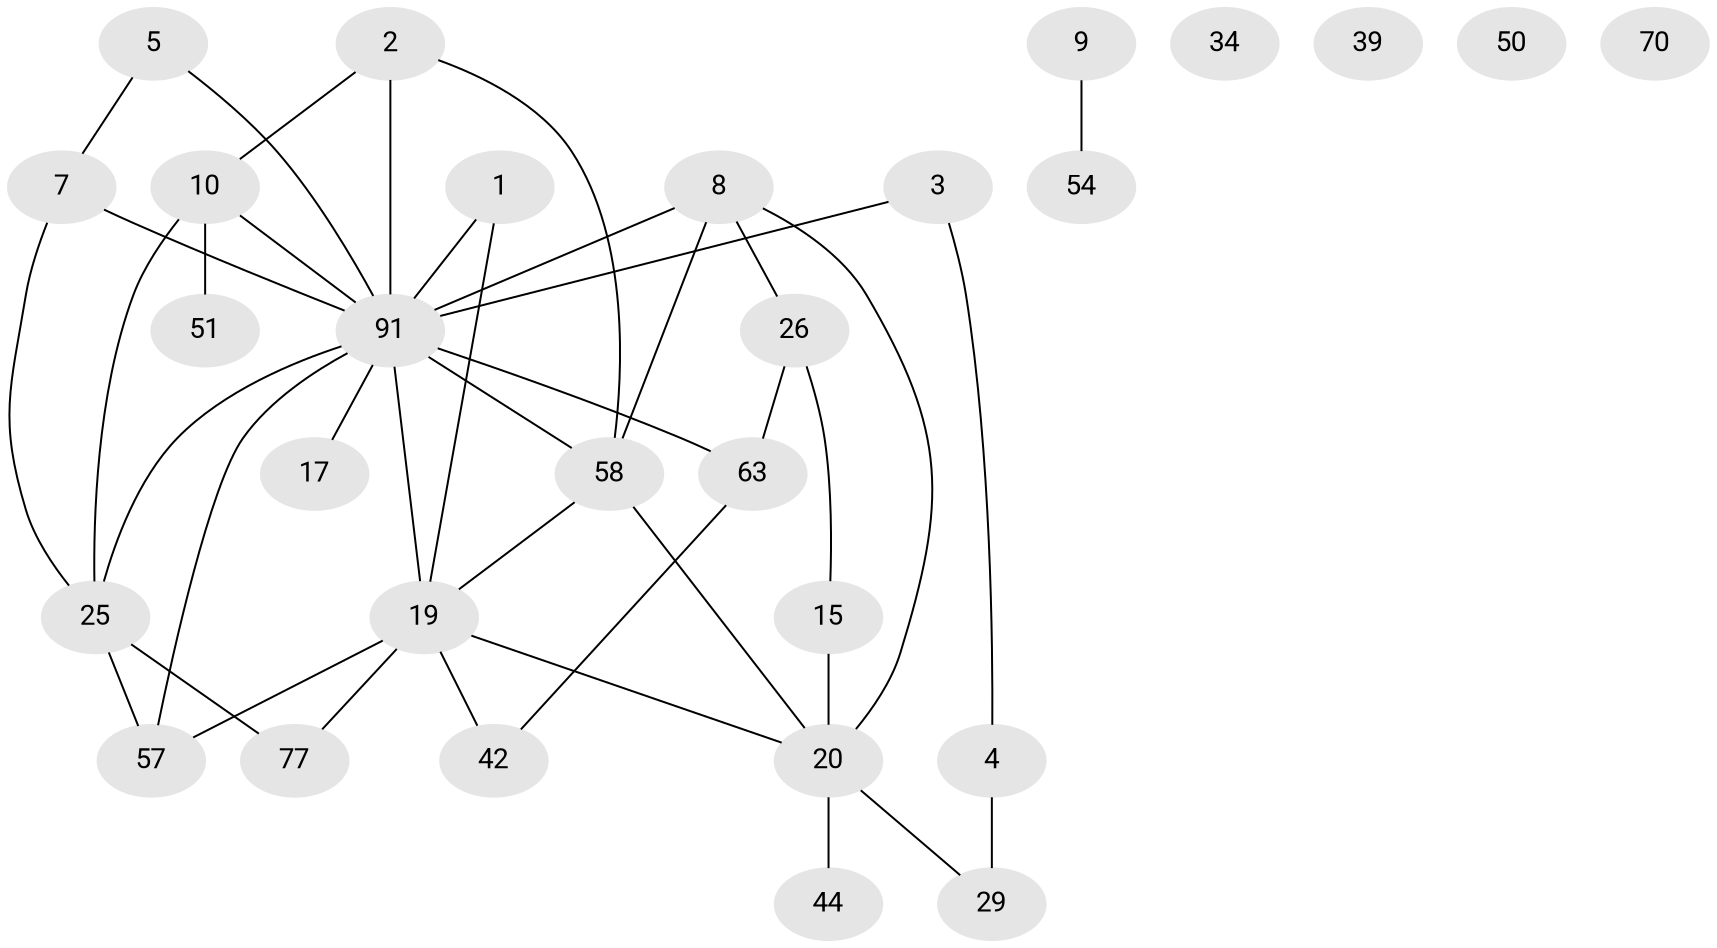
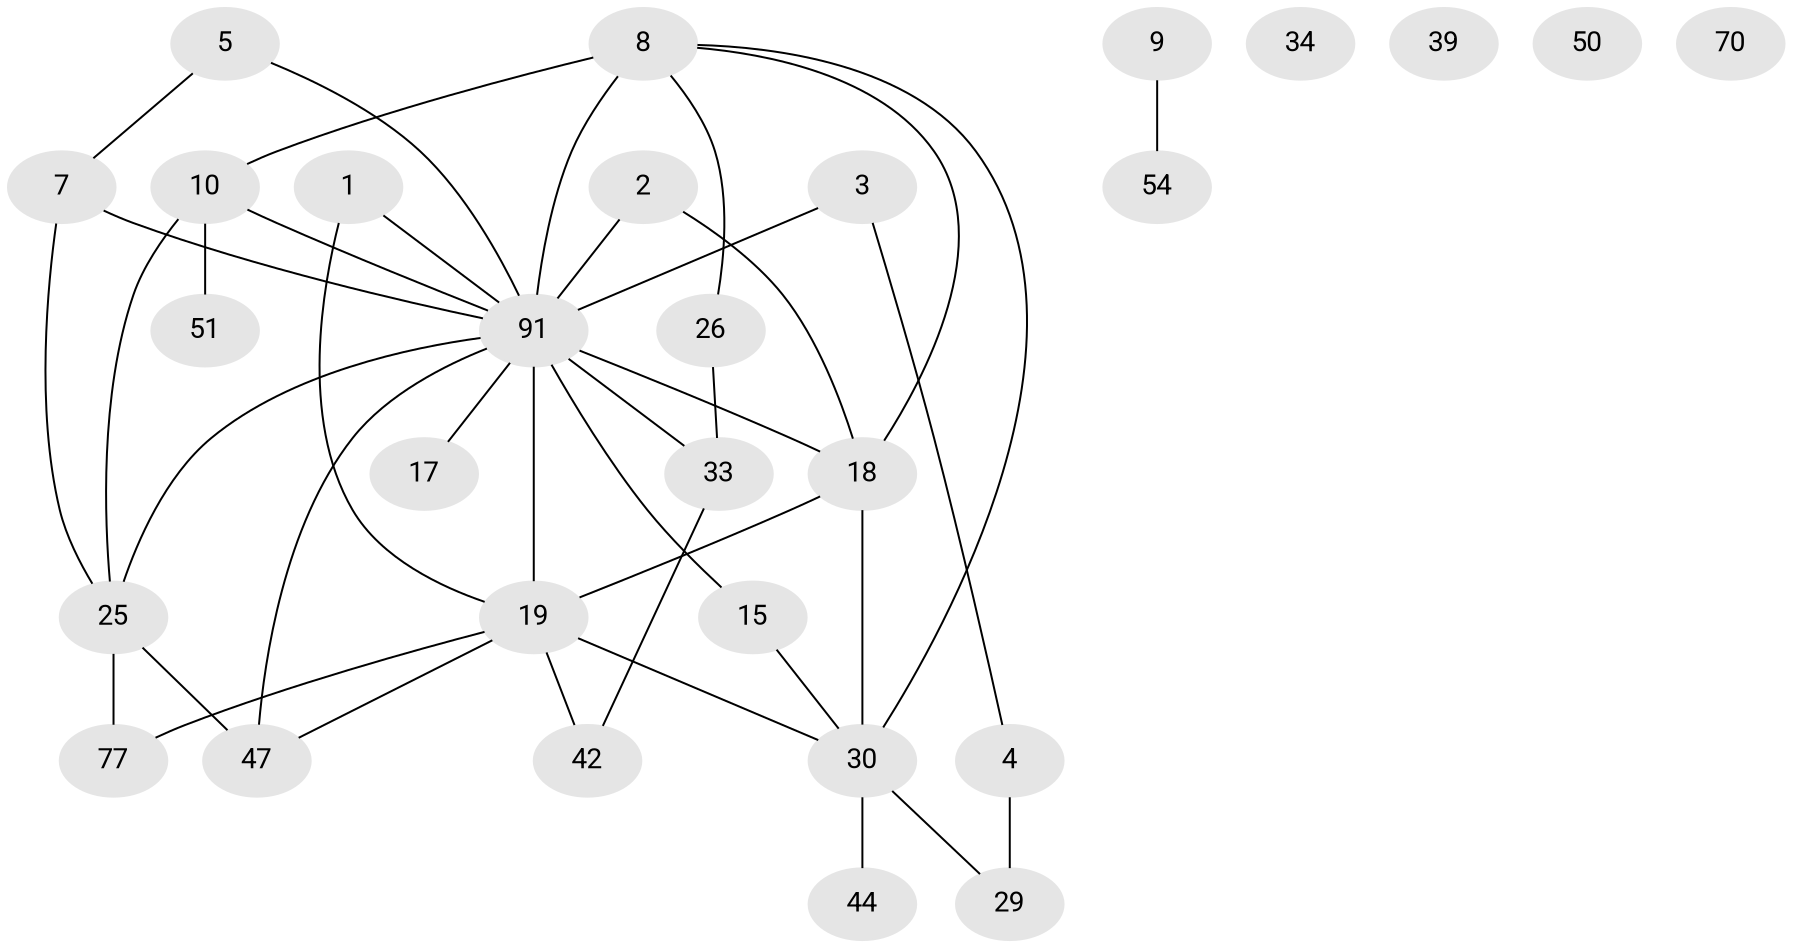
(298, 116) -> (418, 105)
(828, 473) -> (627, 483)
(609, 474) -> (862, 474)
(753, 474) -> (719, 474)
(151, 761) -> (257, 761)
(829, 761) -> (862, 761)
